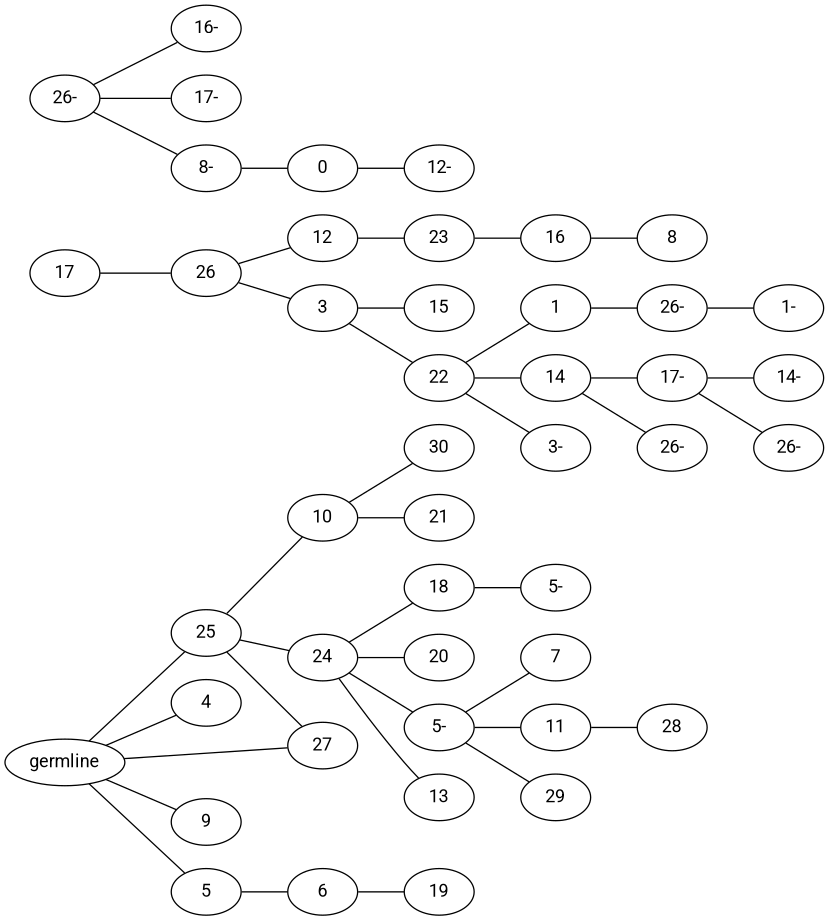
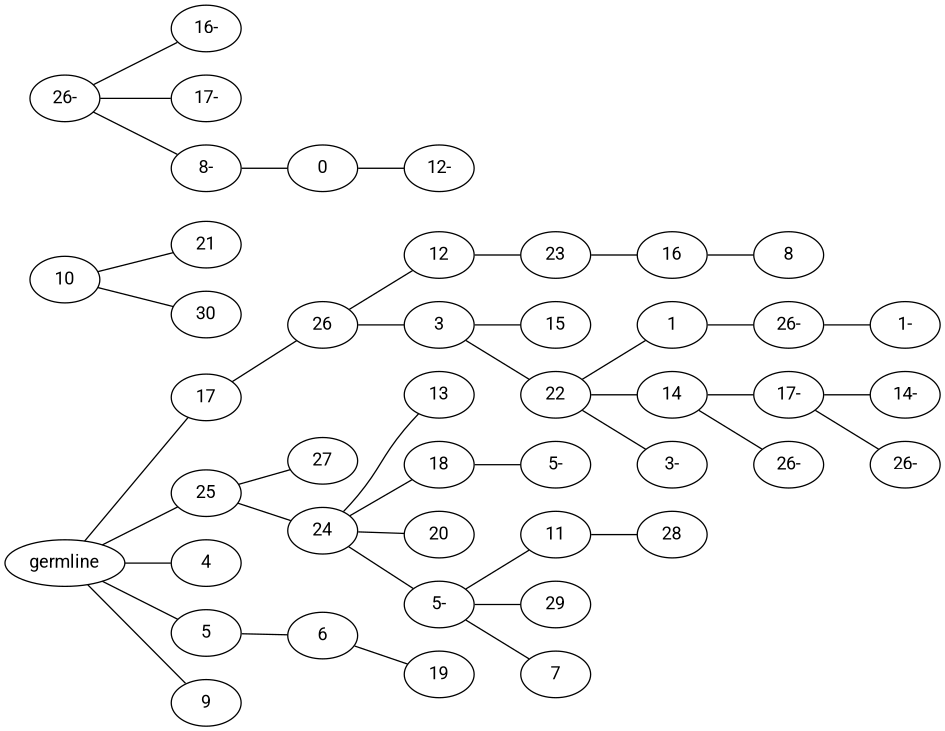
(265, 575) -> none
(206, 753) -> (136, 479)
